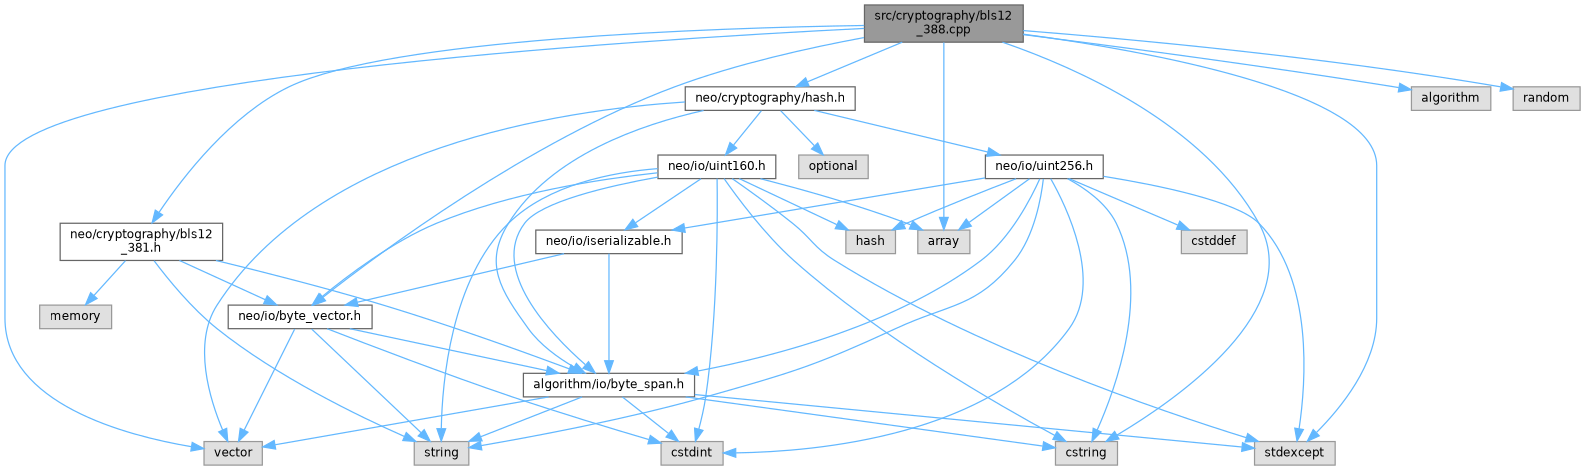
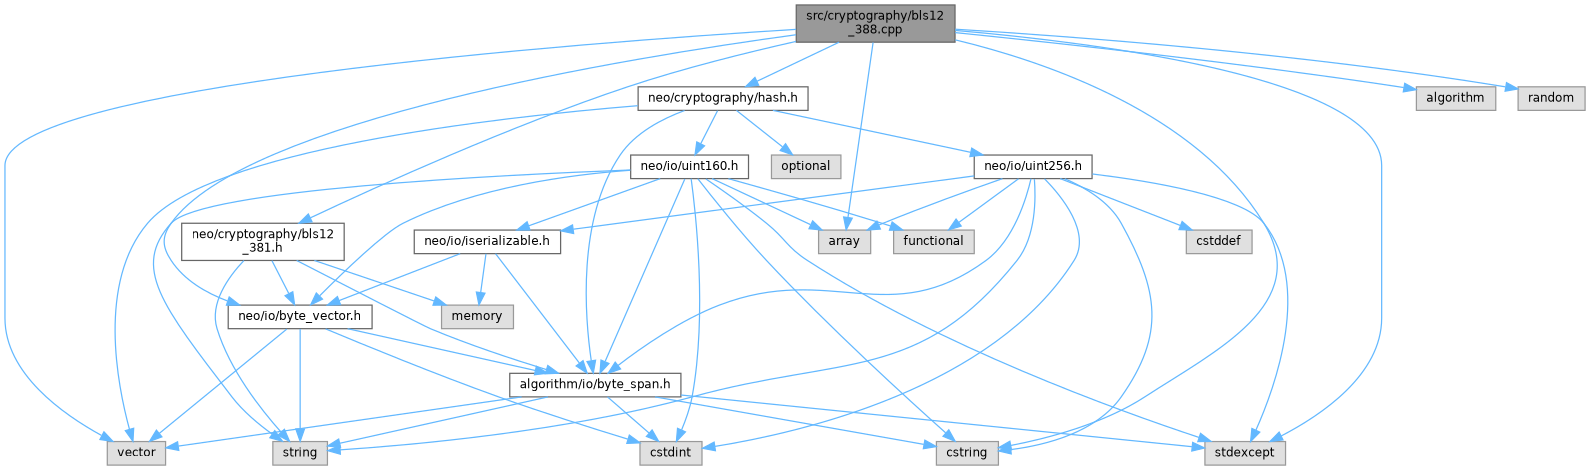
(871, 242) -> (934, 242)
none -> (483, 273)
